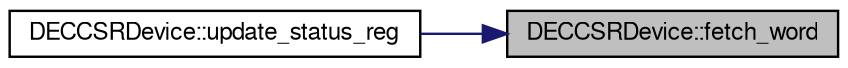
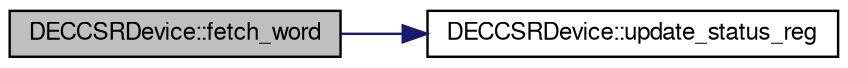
(452, 34) -> (372, 34)
